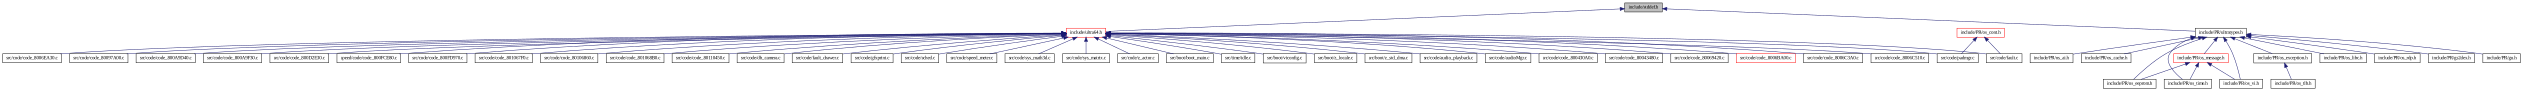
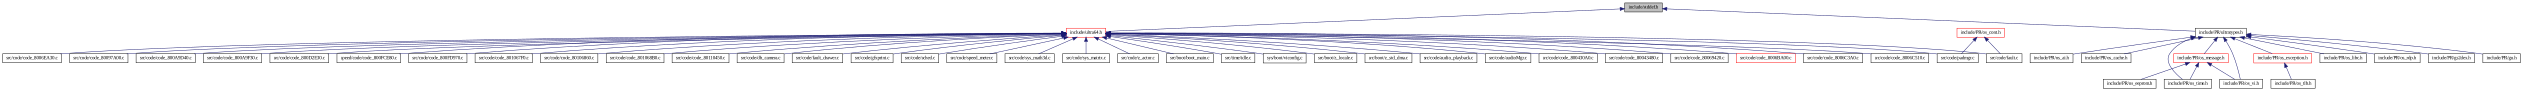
(2165, 54) -> none
(1285, 58) -> (1285, 58)
(2283, 58) -> (2283, 58)
